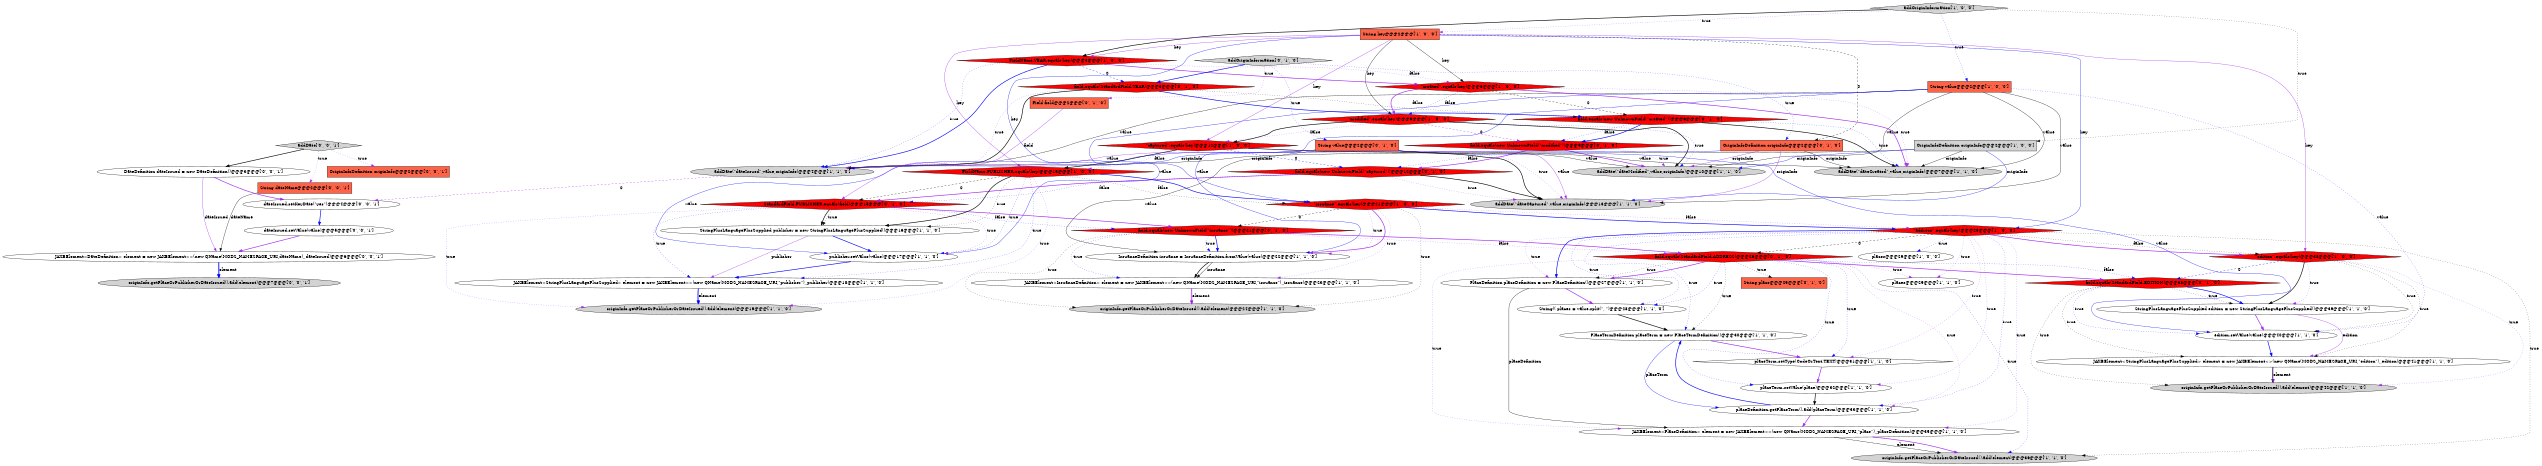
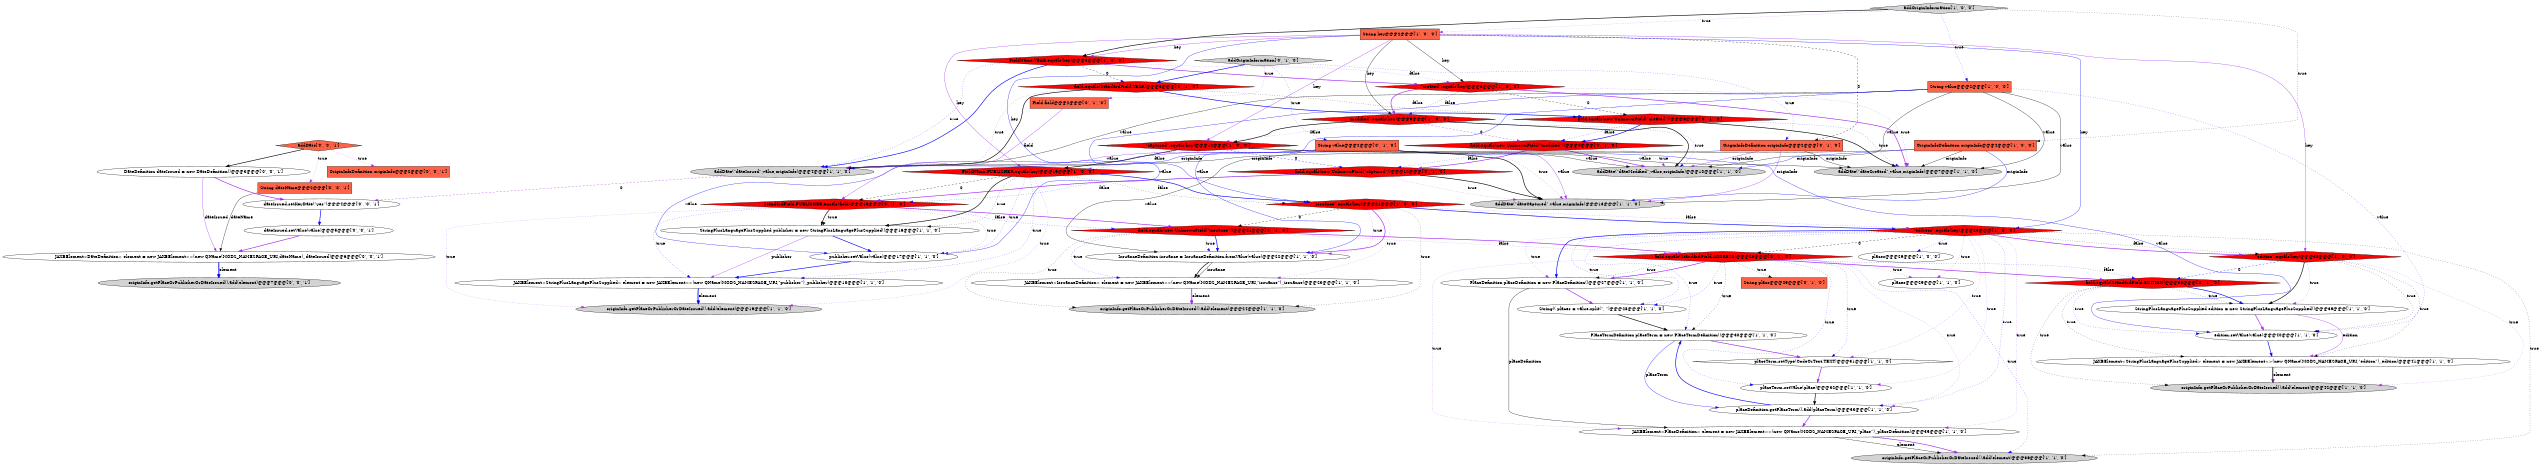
(319, 146) -> (319, 146)
(1975, 146) -> (1975, 146)
